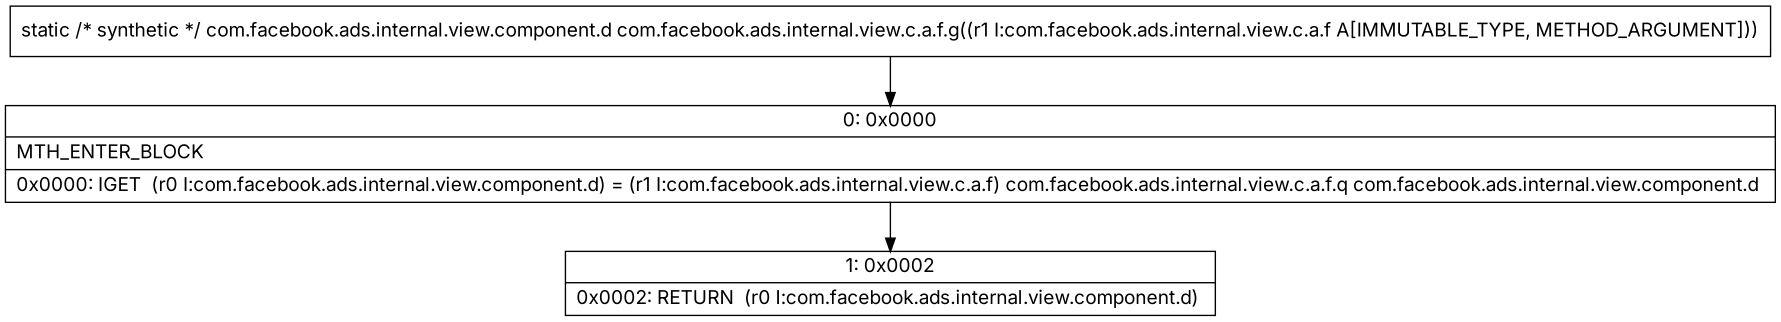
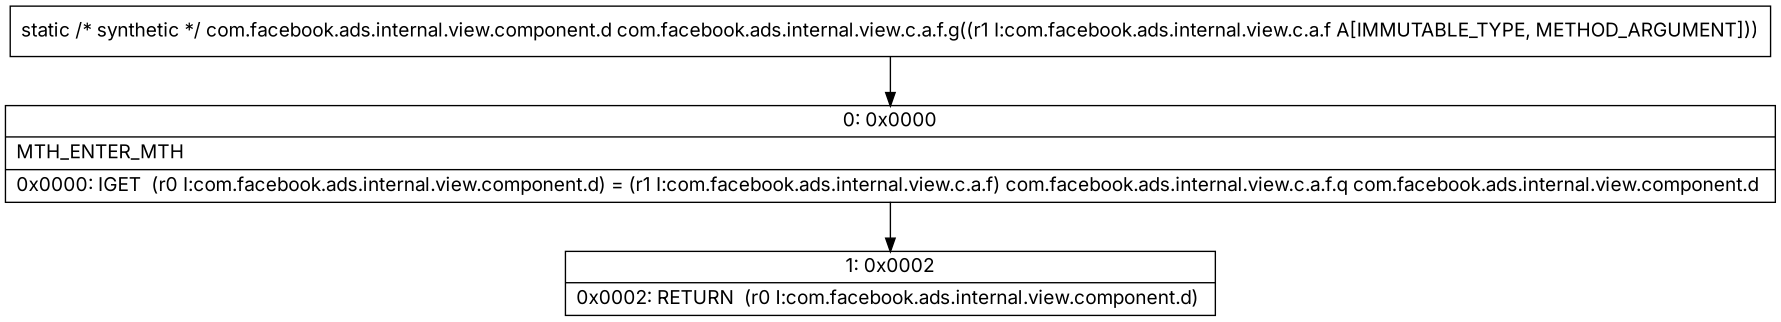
(111, 153) -> (101, 153)
